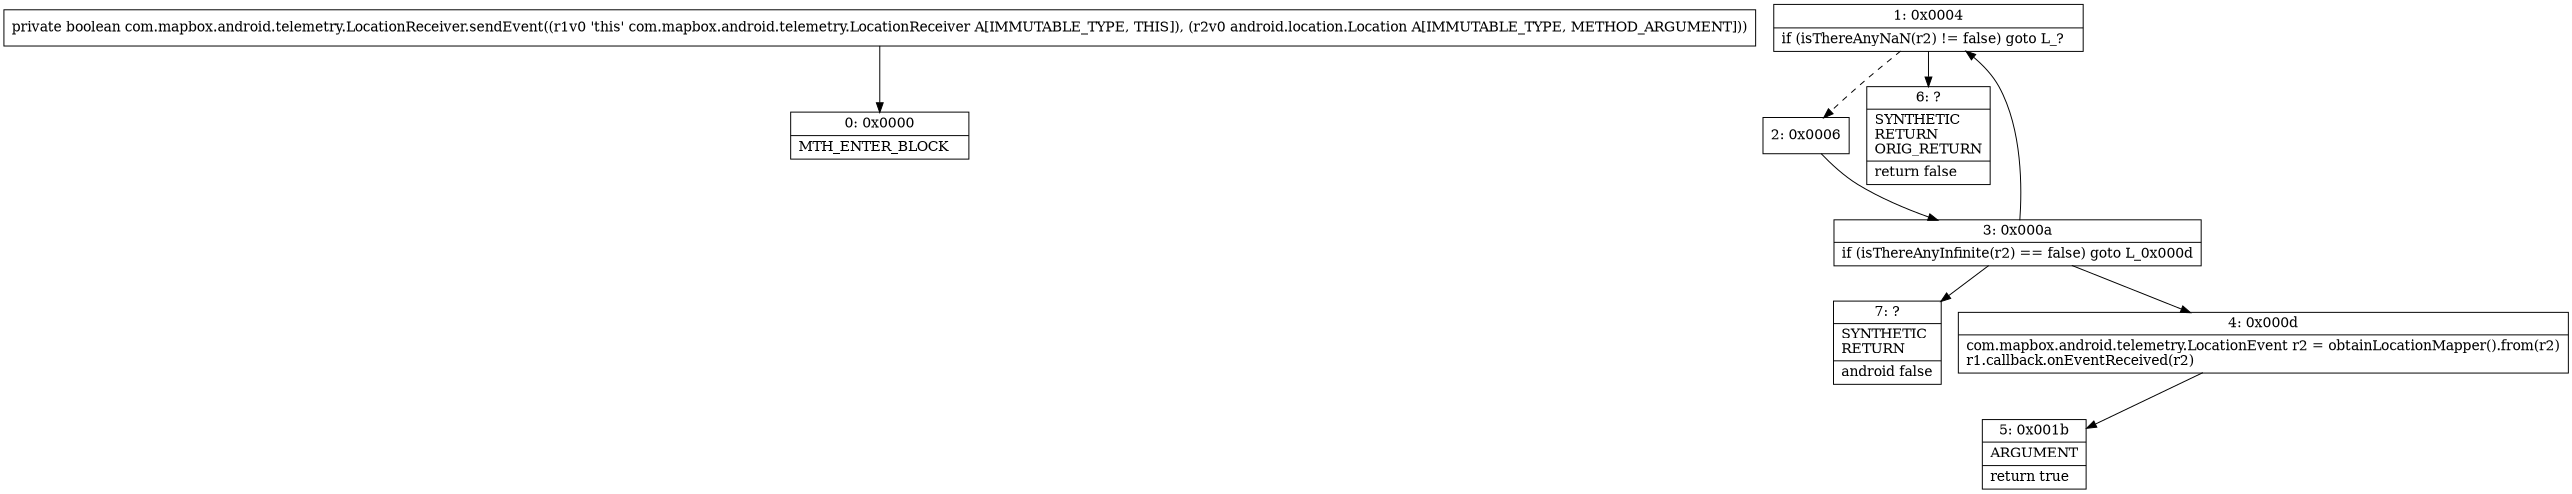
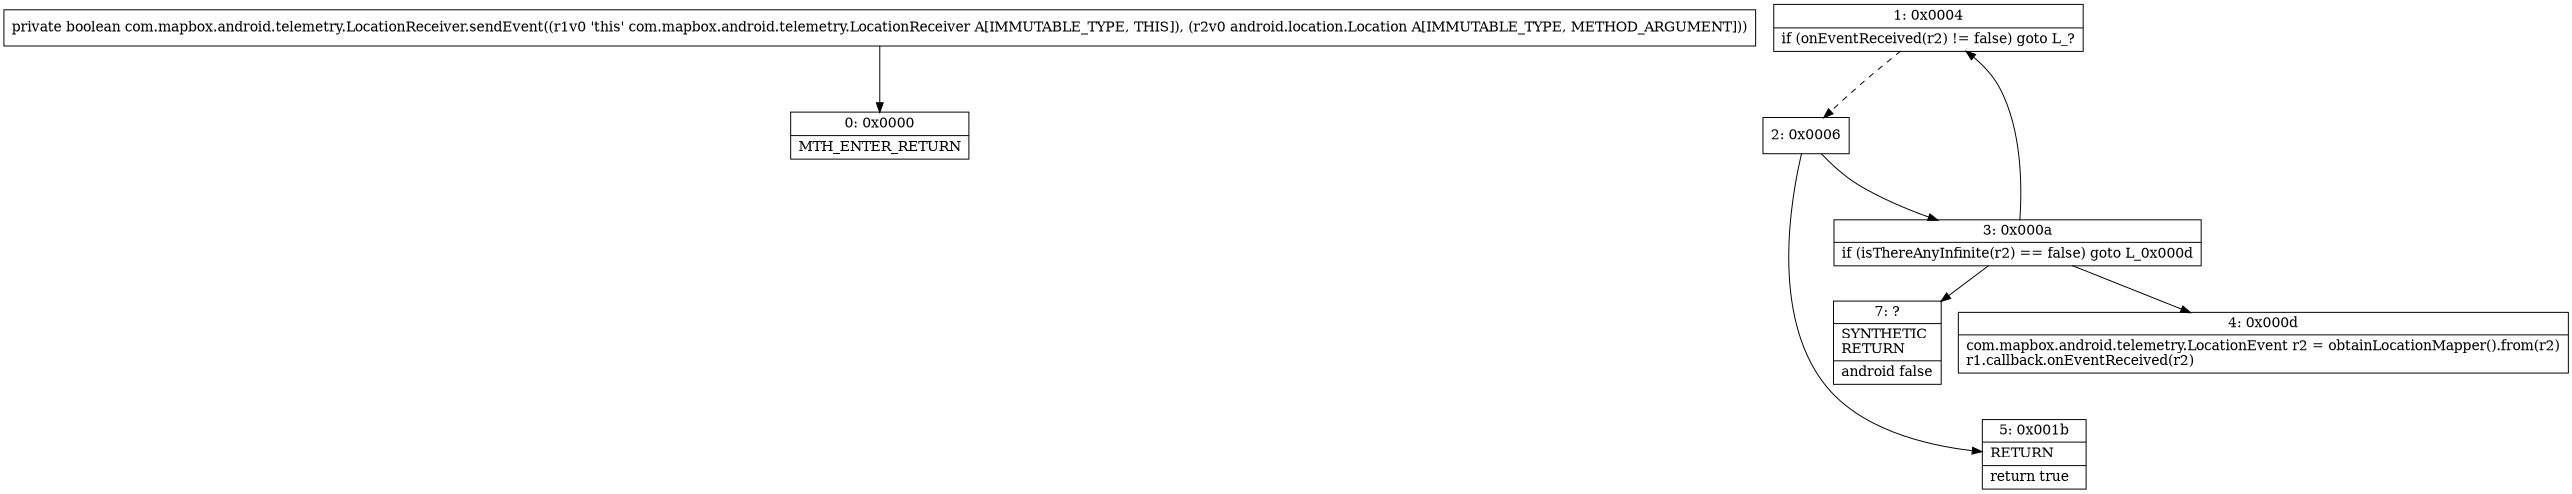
(1923, 39) -> (1928, 39)
(1928, 136) -> none
(874, 147) -> (880, 147)
(2149, 398) -> (1806, 352)
(2034, 453) -> (2022, 453)
